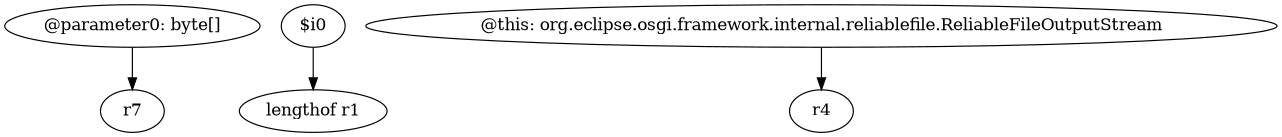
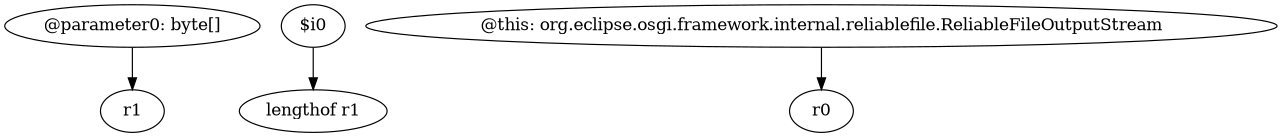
(132, 111) -> (132, 111)
(821, 111) -> (821, 111)
